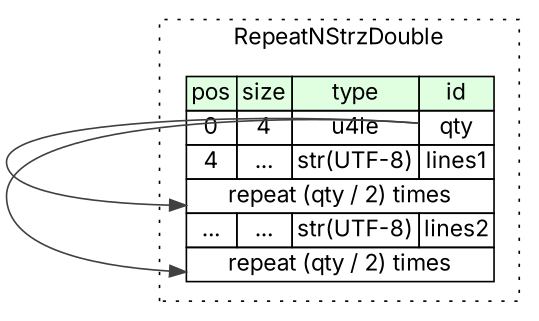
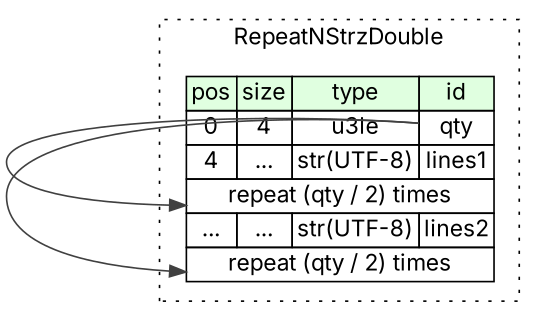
(356, 127) -> (356, 127)
